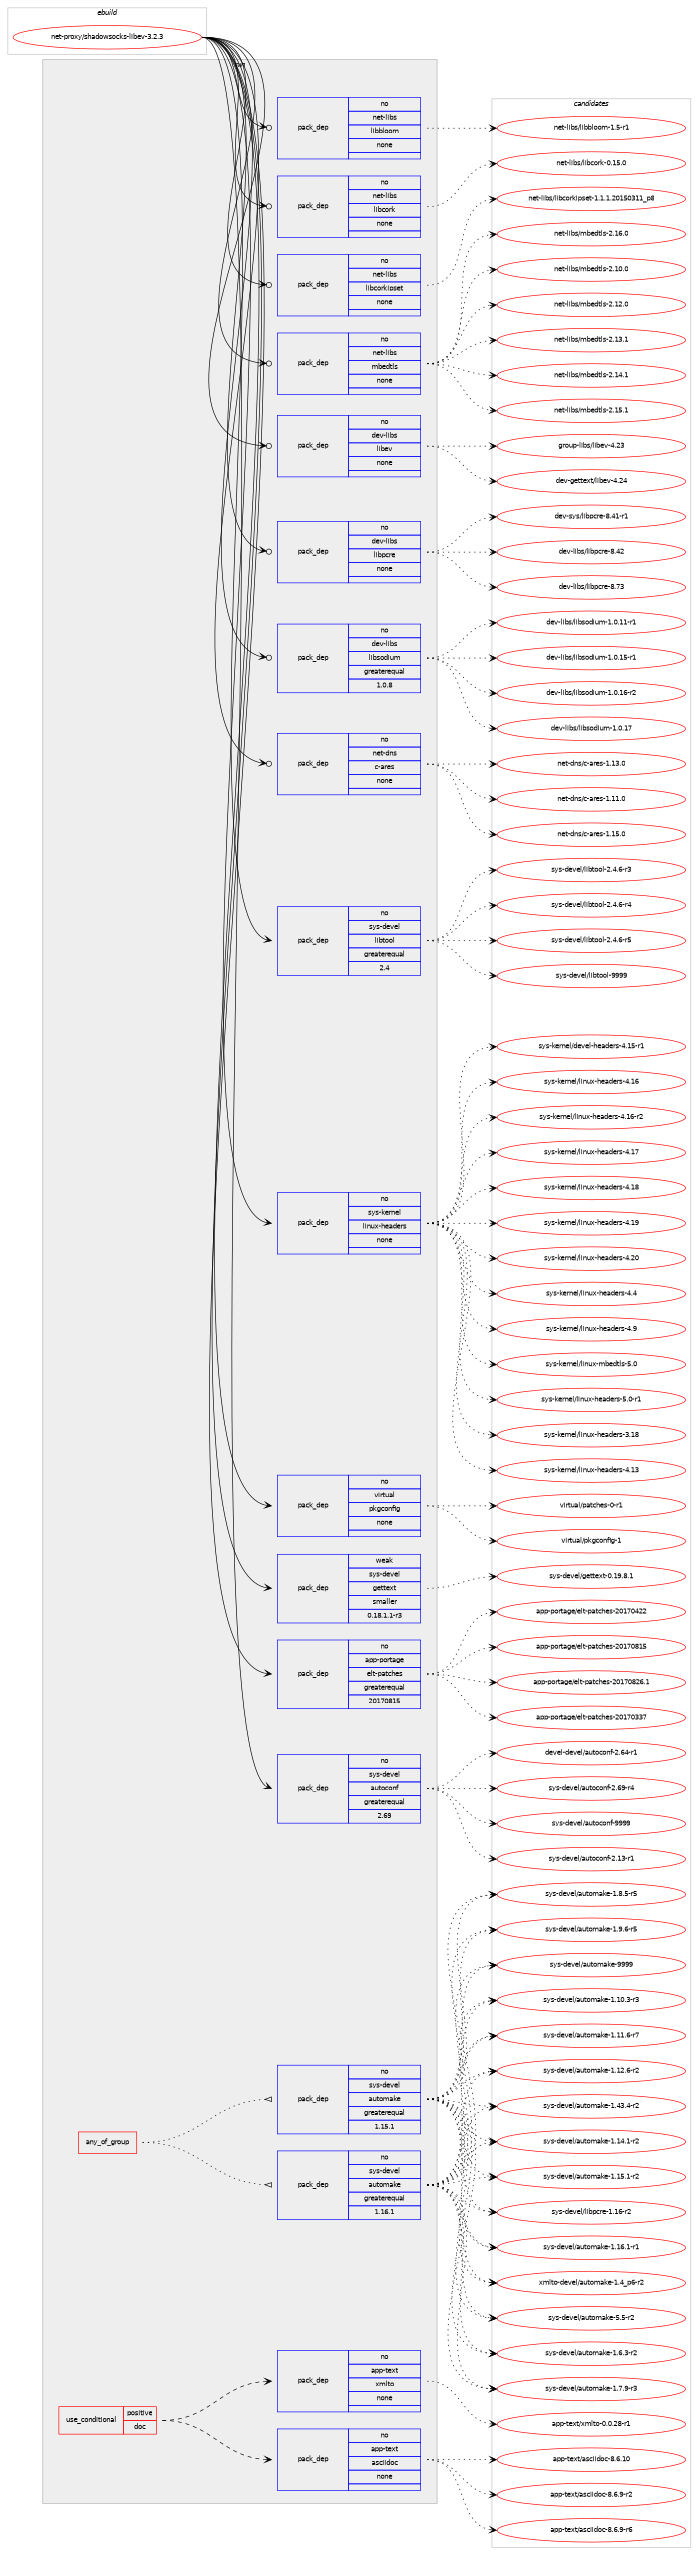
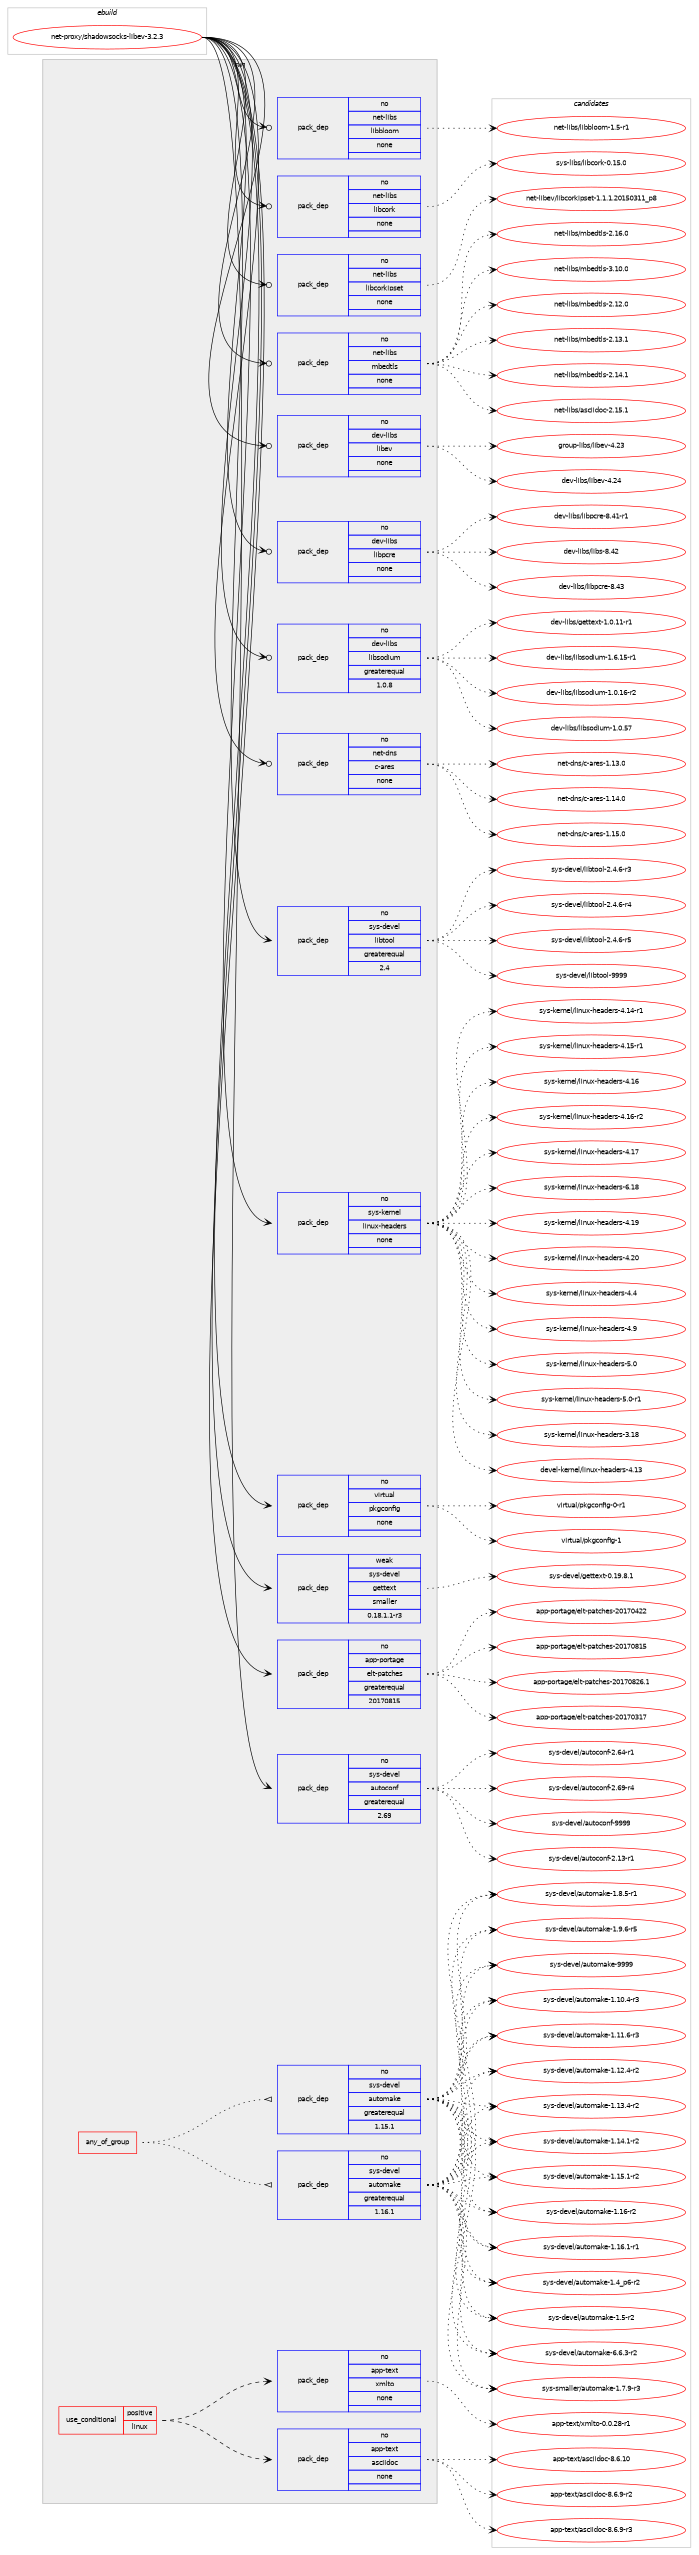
(591, 164) -> (591, 164)
(591, 199) -> (591, 199)
(591, 270) -> (591, 270)
(591, 411) -> (591, 411)
(591, 481) -> (591, 481)
(591, 517) -> (591, 517)
(591, 552) -> (591, 552)
(591, 587) -> (591, 587)
(591, 623) -> (591, 623)
(591, 658) -> (591, 658)
(591, 729) -> (591, 729)
(591, 799) -> (591, 799)
none -> (591, 1011)
(591, 1047) -> (591, 1047)
(591, 1188) -> (591, 1188)
(591, 1365) -> (591, 1365)
(591, 1471) -> (591, 1471)
(591, 1506) -> (591, 1506)
(591, 1718) -> (591, 1718)
(591, 1753) -> (591, 1753)
(591, 1894) -> (591, 1894)
(591, 2000) -> (591, 2000)
(591, 2036) -> (591, 2036)
(591, 2071) -> (591, 2071)
(591, 2106) -> (591, 2106)
(591, 2212) -> (591, 2212)
(591, 2283) -> (591, 2283)
(591, 2318) -> (591, 2318)
(591, 2354) -> (591, 2354)
(591, 2389) -> (591, 2389)
(140, 2427) -> (140, 2427)
(591, 2530) -> (591, 2530)
